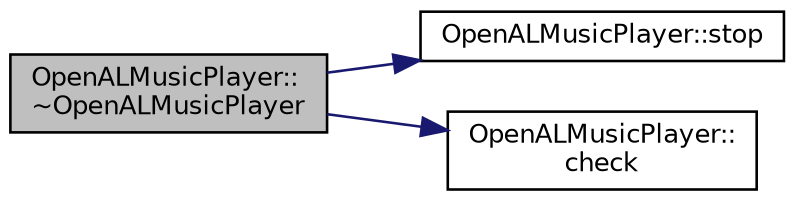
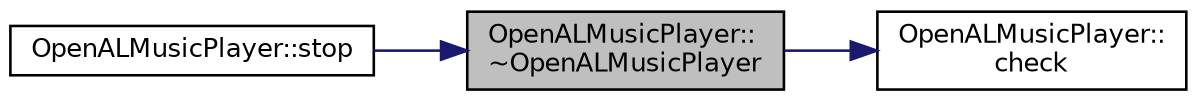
(360, 68) -> (407, 51)
